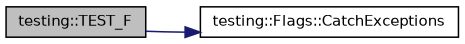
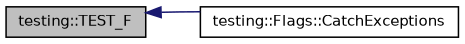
(165, 32) -> (181, 12)
